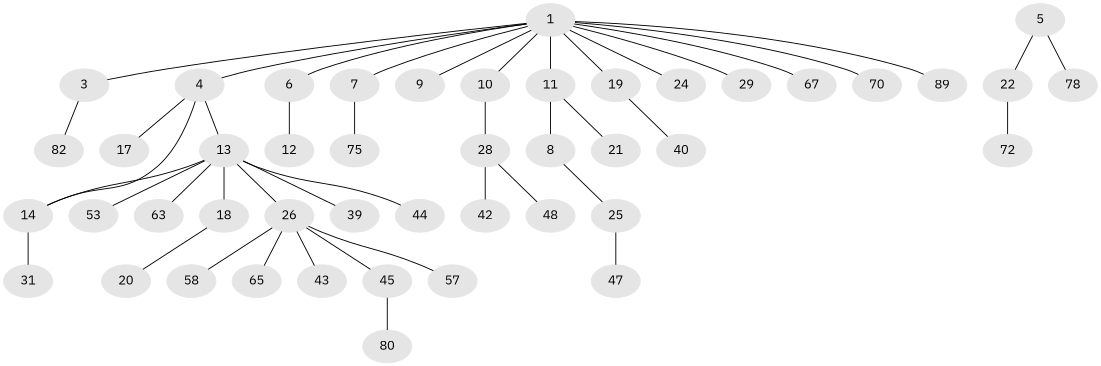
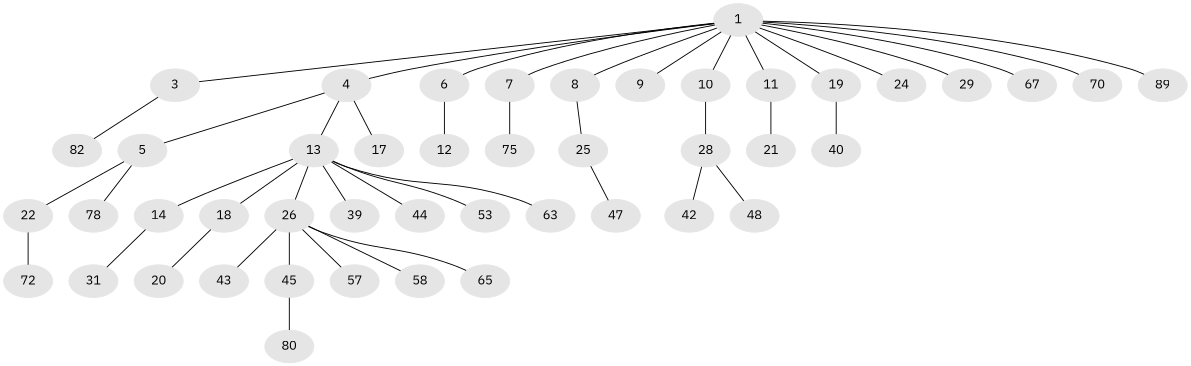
(551, 118) -> (655, 50)
(152, 170) -> (244, 118)
